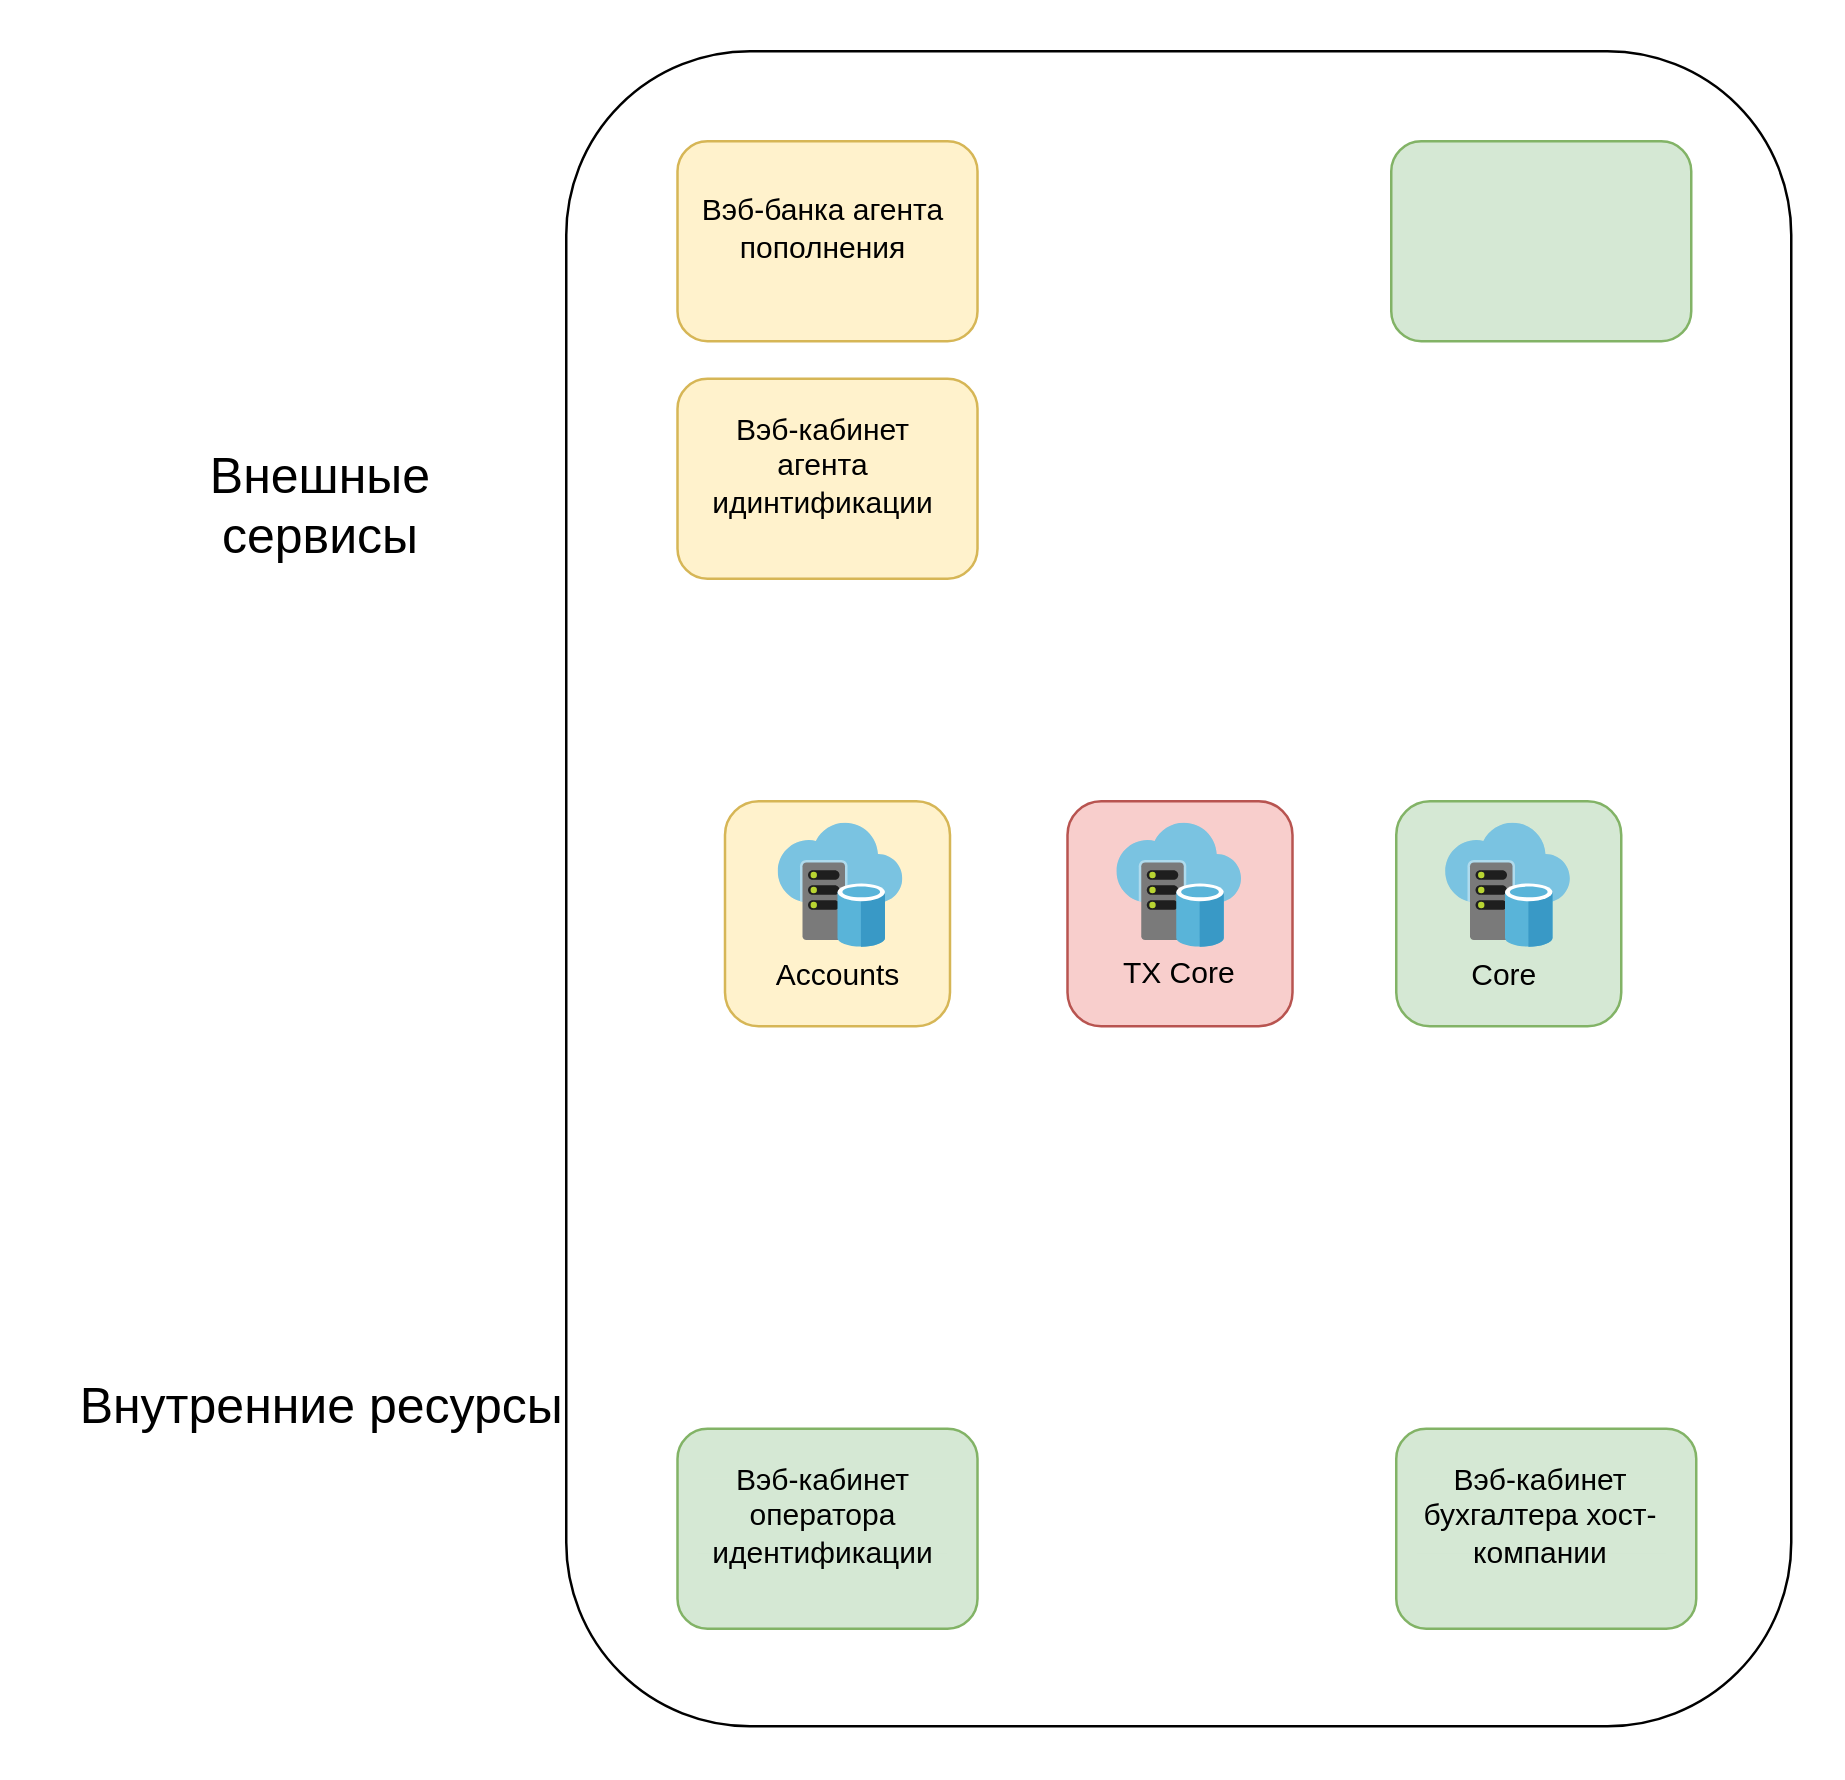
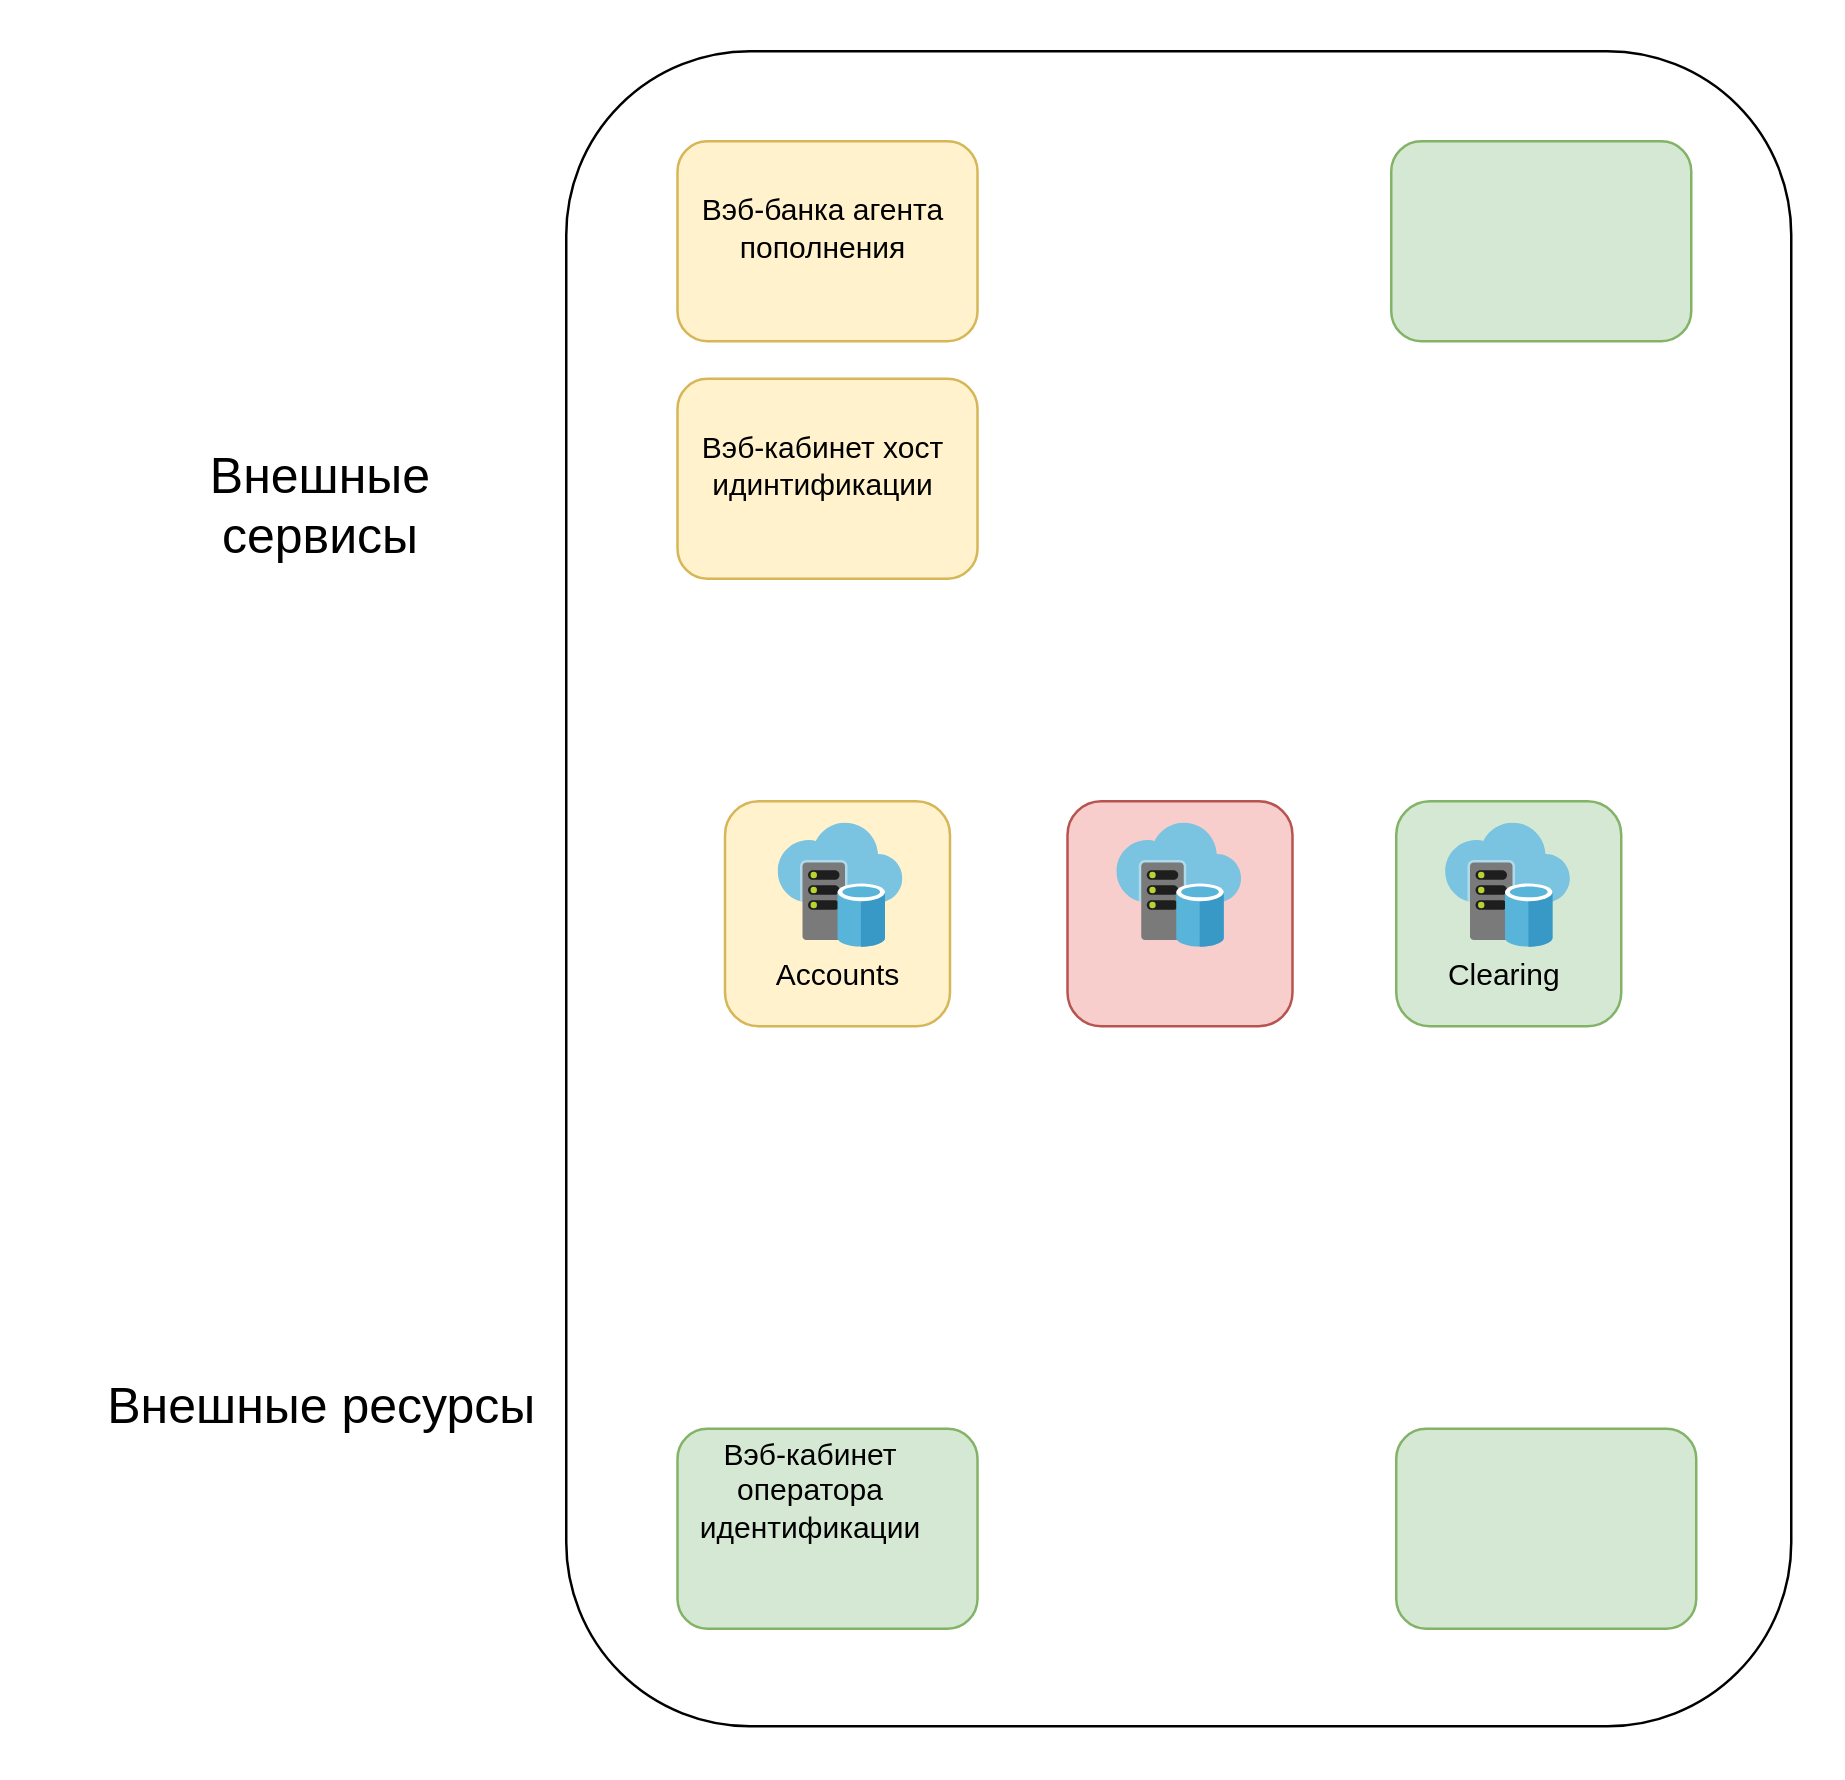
(824, 466) -> (824, 466)
(1180, 974) -> none
(1505, 976) -> (1505, 976)
(323, 1404) -> (323, 1404)
(823, 1516) -> (810, 1491)
(1541, 1516) -> none
